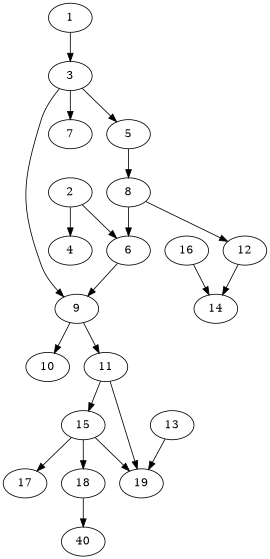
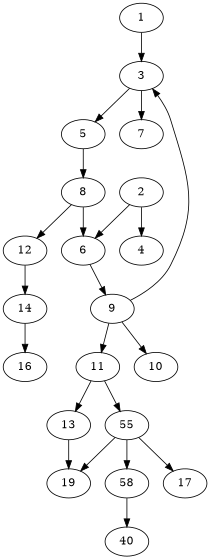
(26, 190) -> (188, 206)
(199, 276) -> (25, 334)
(122, 421) -> (85, 392)
(83, 425) -> (127, 425)
(83, 483) -> (127, 483)
